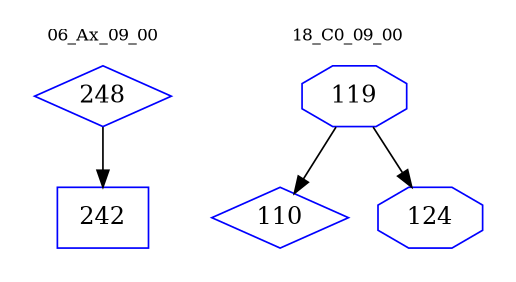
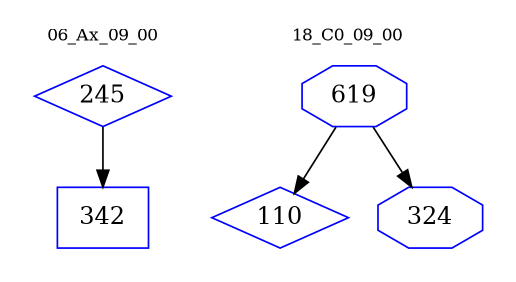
(103, 96) -> (103, 96)
(354, 96) -> (354, 96)
(103, 218) -> (103, 218)
(430, 218) -> (430, 218)
